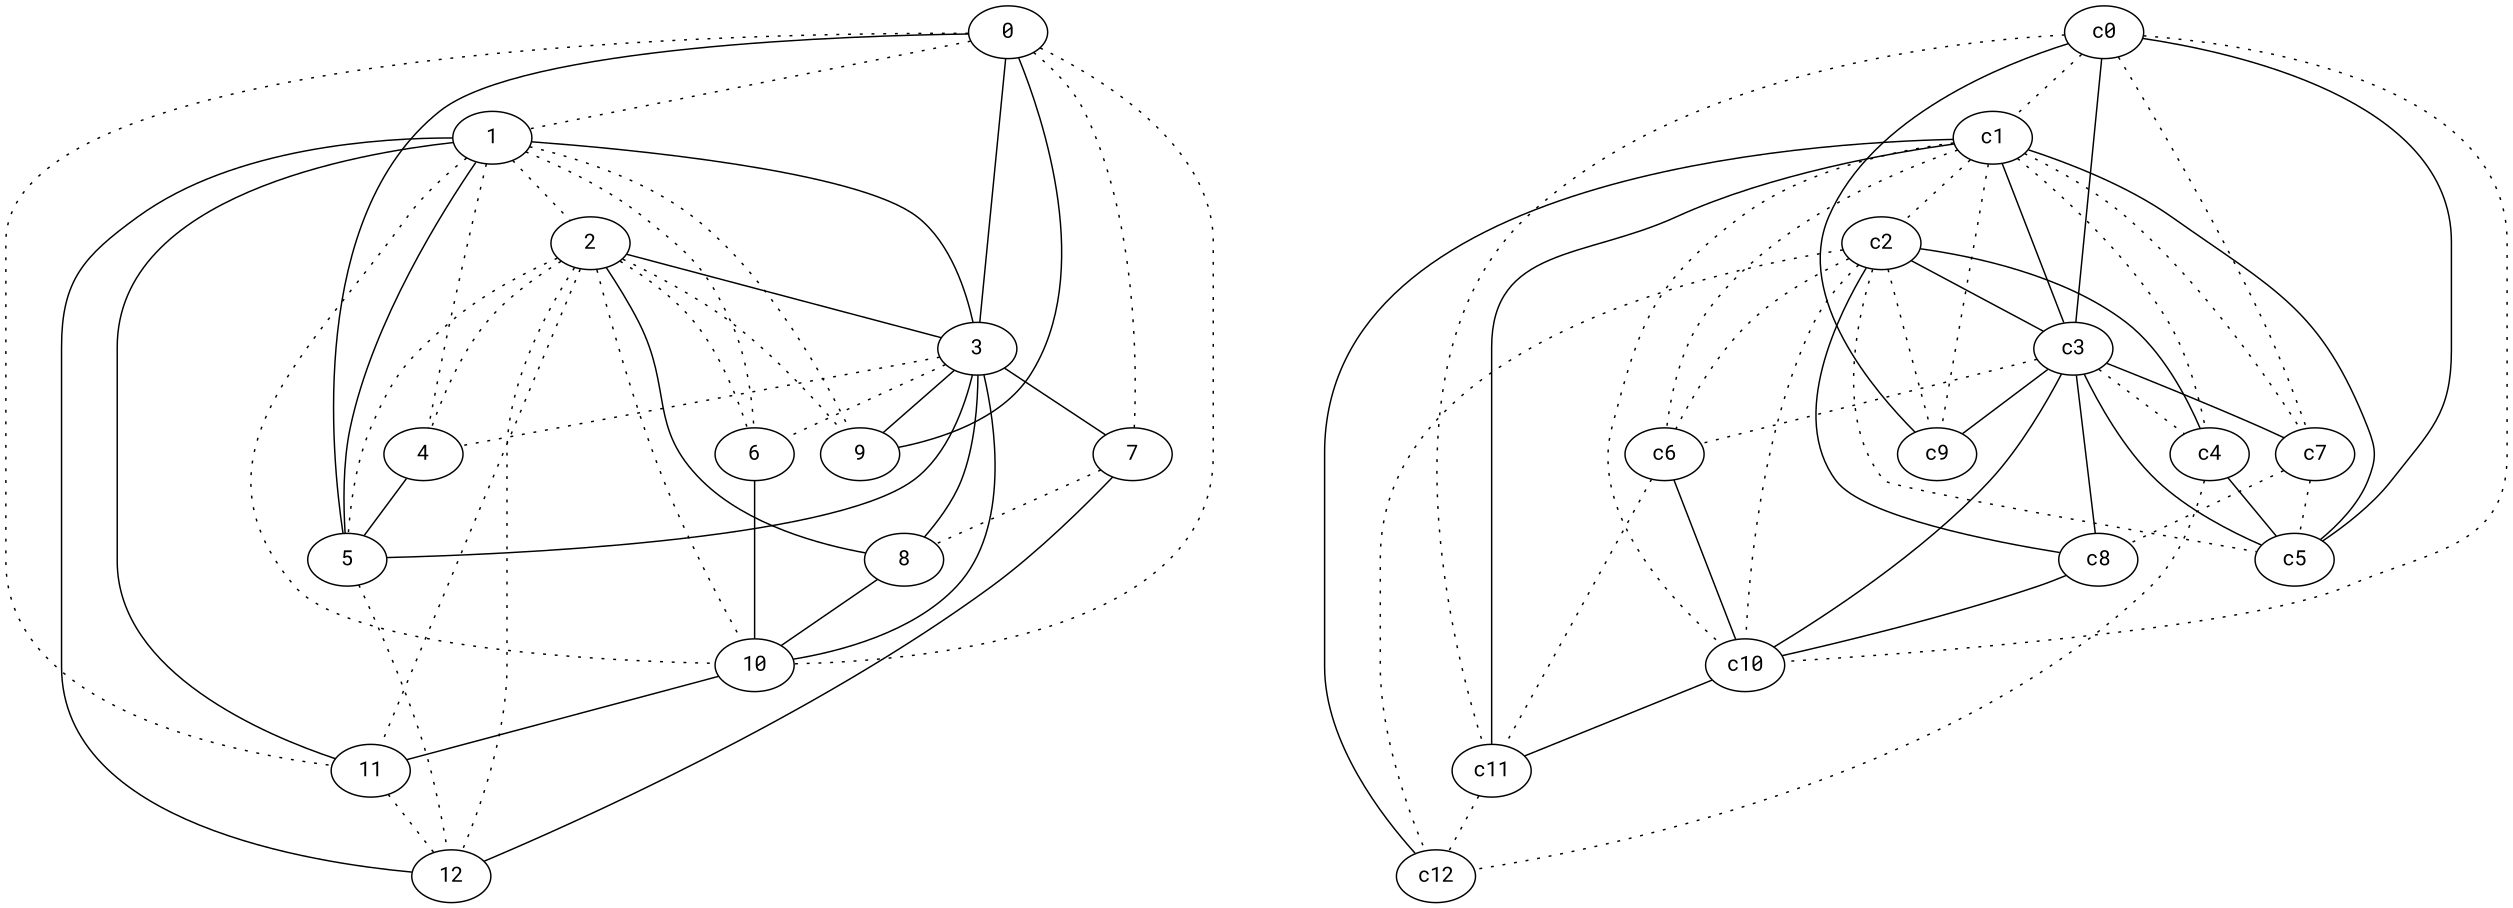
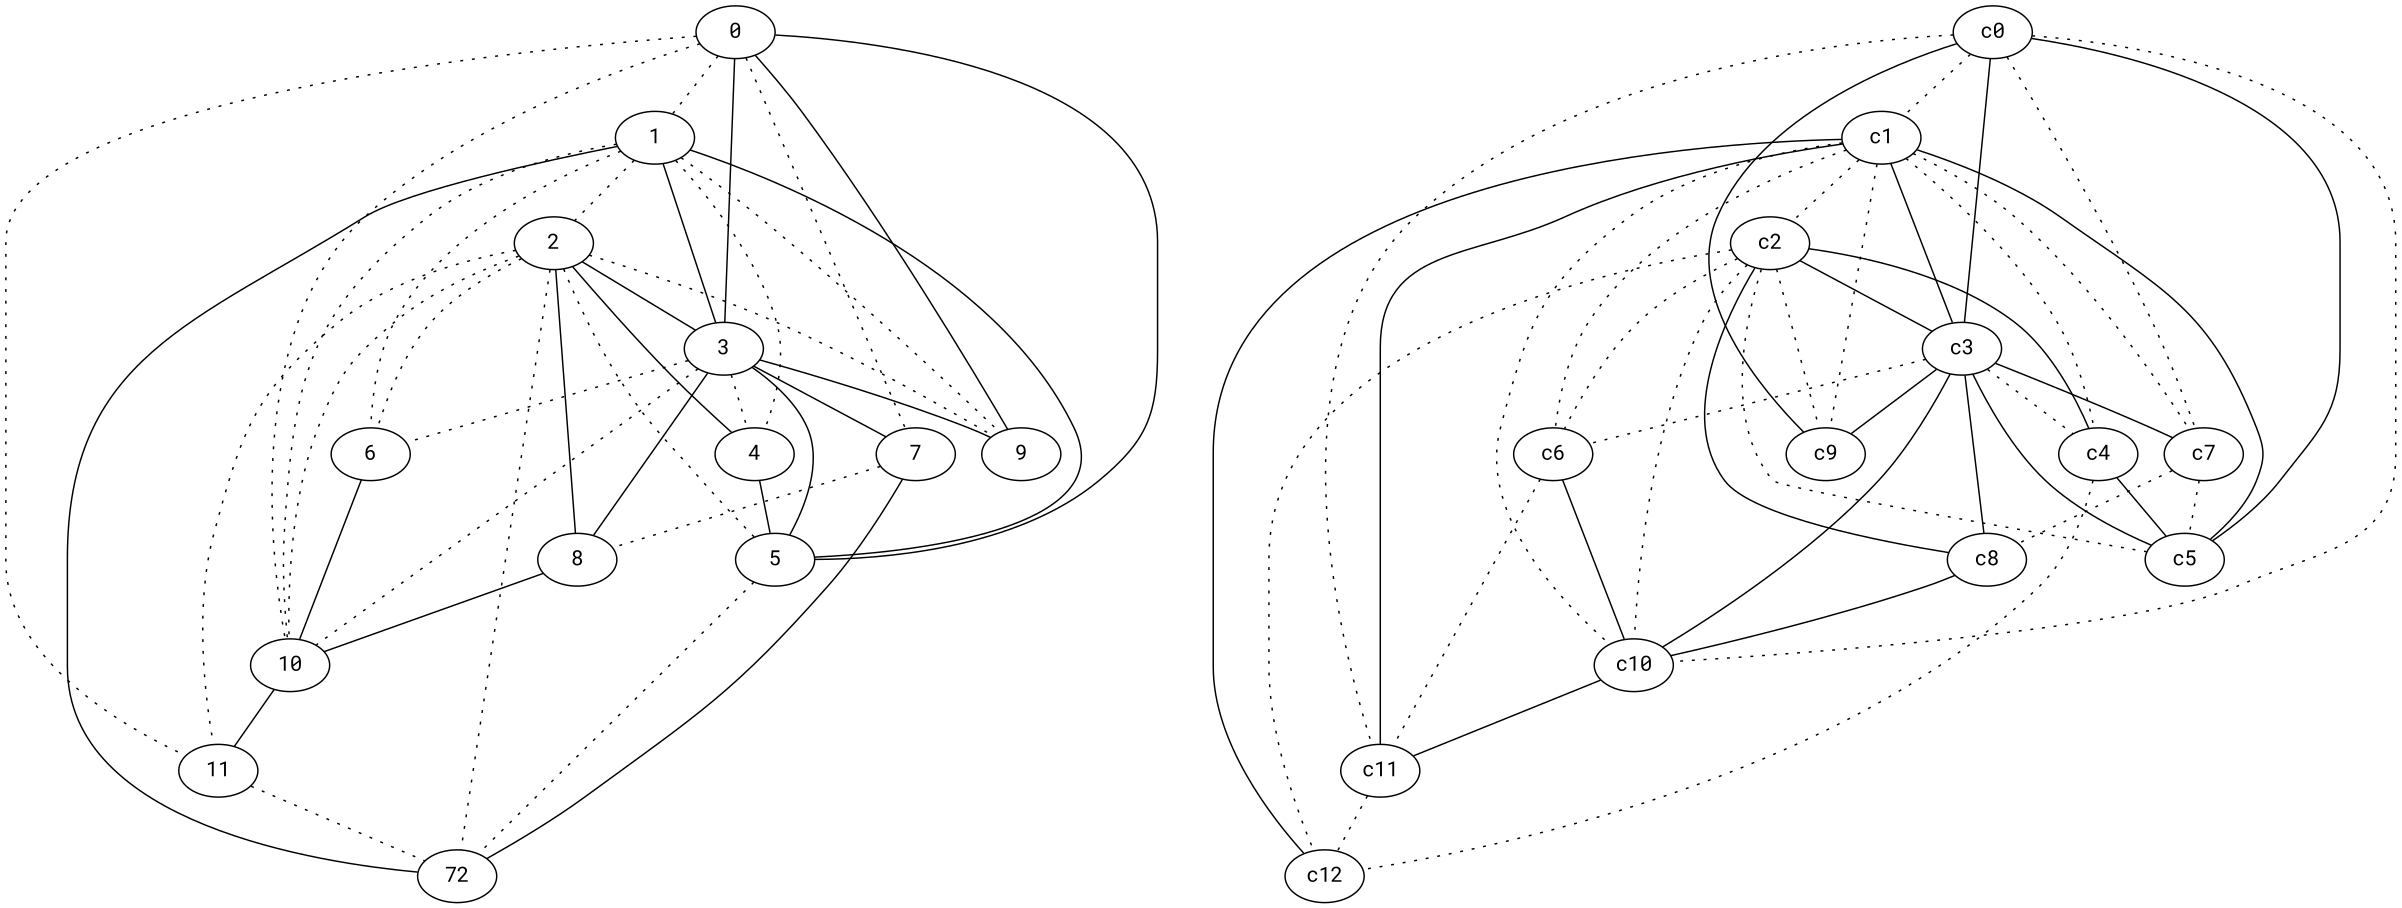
(479, 332) -> (649, 352)
(117, 397) -> none
(968, 570) -> (498, 514)
(451, 876) -> (457, 876)
